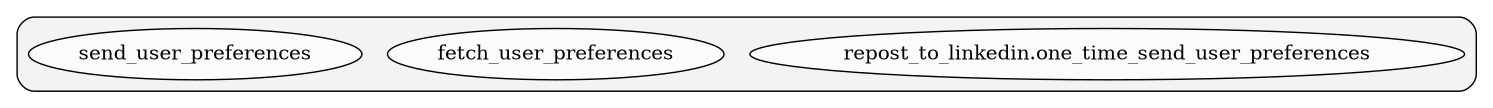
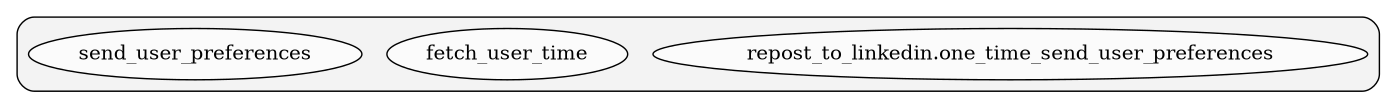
(556, 54) -> (507, 54)
